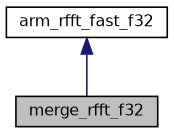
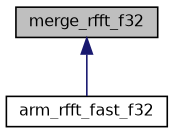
(87, 75) -> (87, 75)
